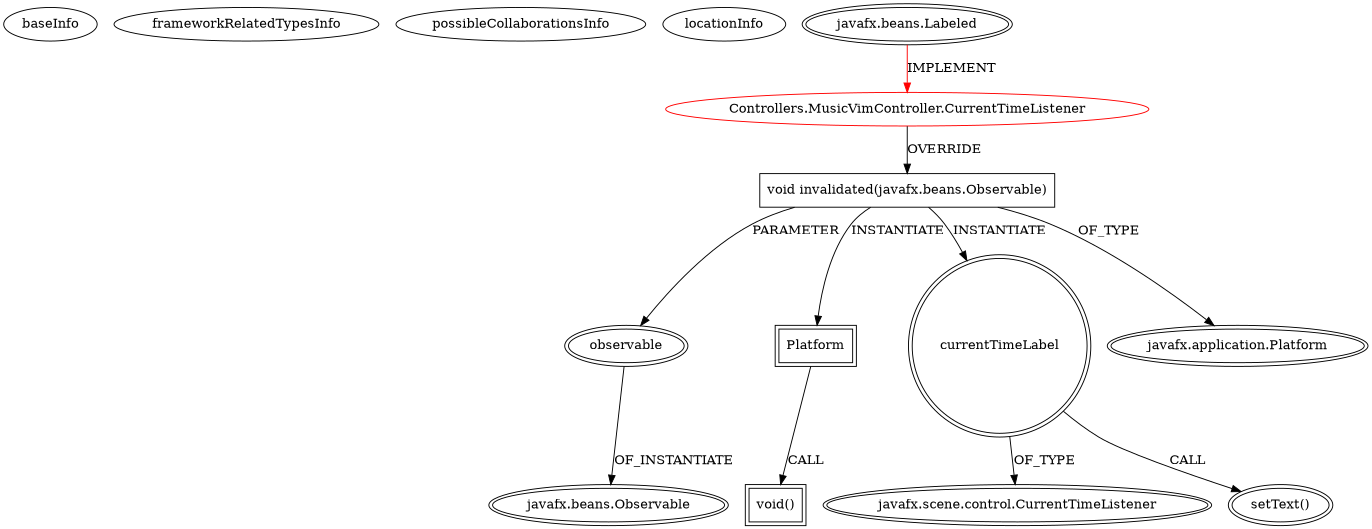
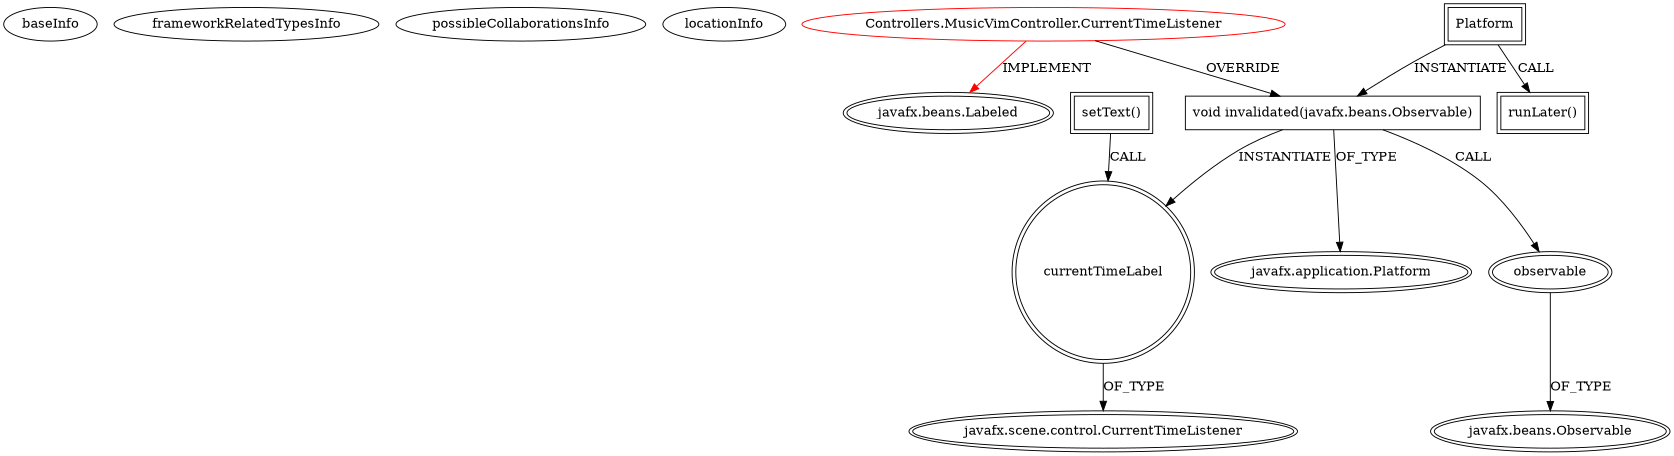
(907, 64) -> (1001, 64)
(796, 231) -> (1473, 157)
(833, 256) -> (1405, 67)
(1144, 457) -> (1110, 152)
(674, 461) -> (1582, 387)
(776, 505) -> (1543, 113)
(1281, 505) -> (1112, 113)
